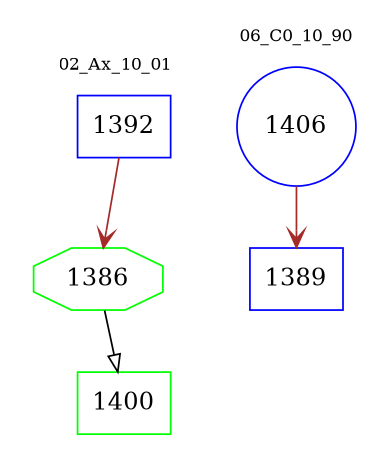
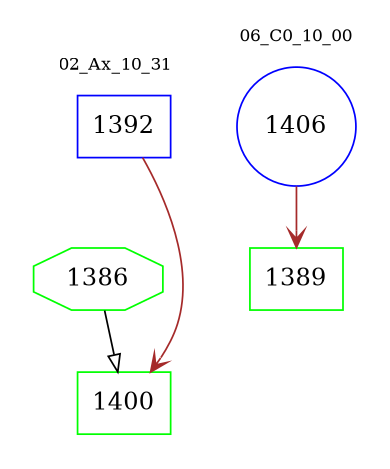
(296, 37) -> (296, 37)
(115, 65) -> (115, 65)
(113, 194) -> (180, 256)
(296, 279) -> (296, 279)
